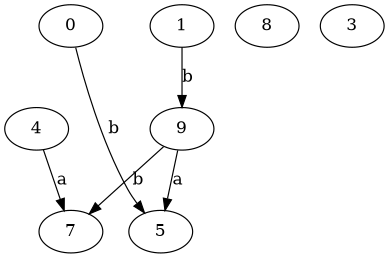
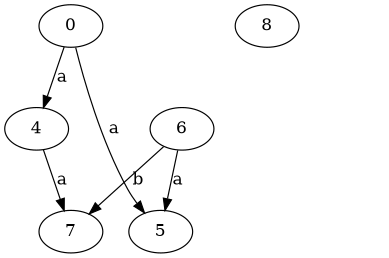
(182, 26) -> none
(352, 26) -> none
none -> (56, 72)
(114, 129) -> (114, 129)
(182, 129) -> (182, 129)
